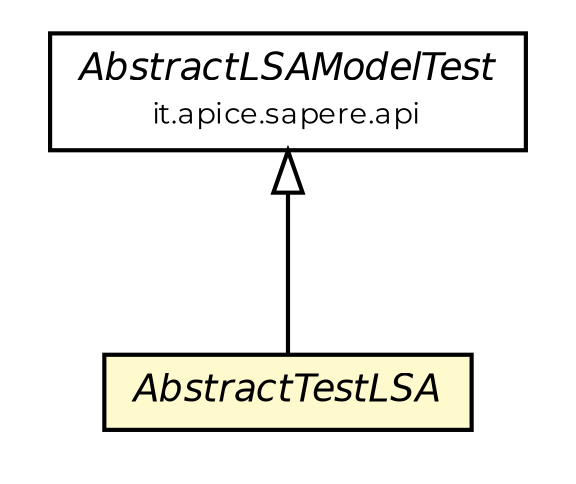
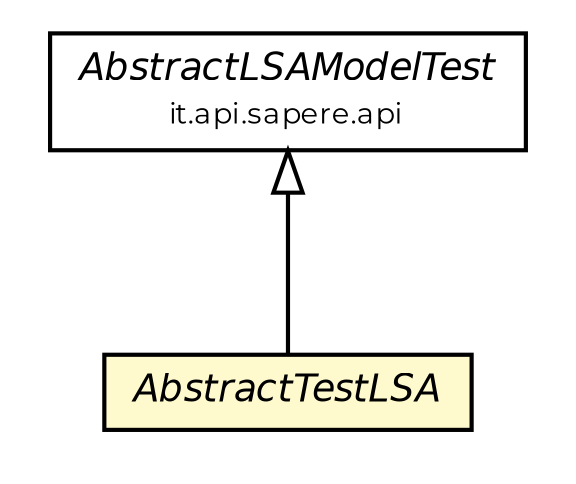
(288, 115) -> (288, 115)
